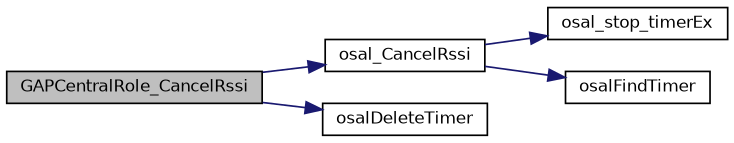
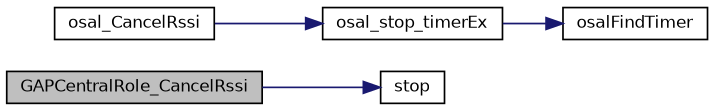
(285, 70) -> none
(516, 71) -> (524, 24)
(405, 119) -> (413, 87)
